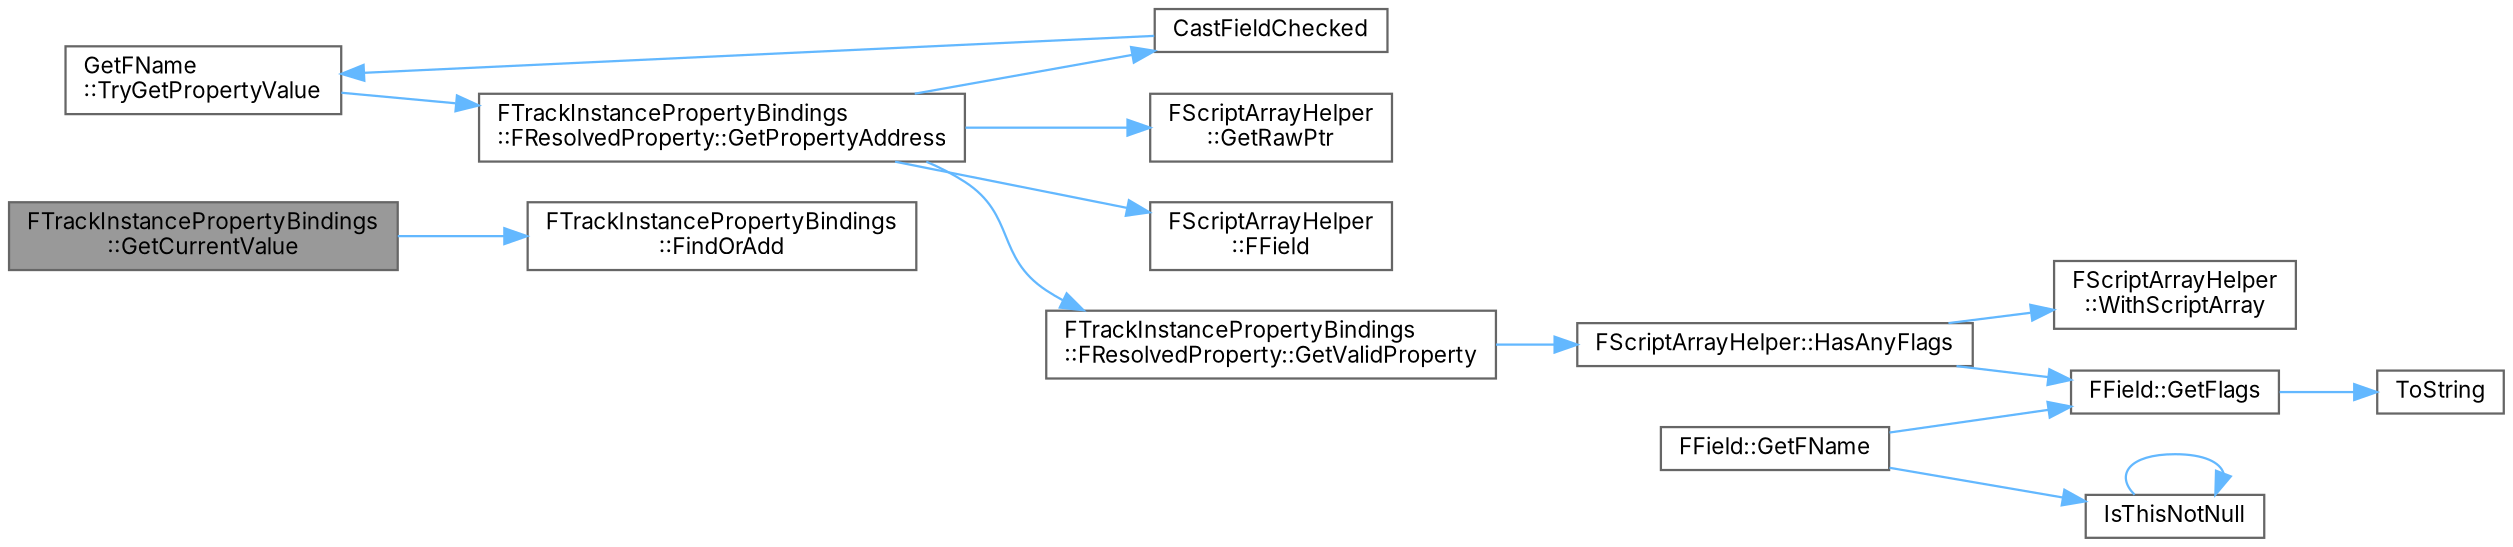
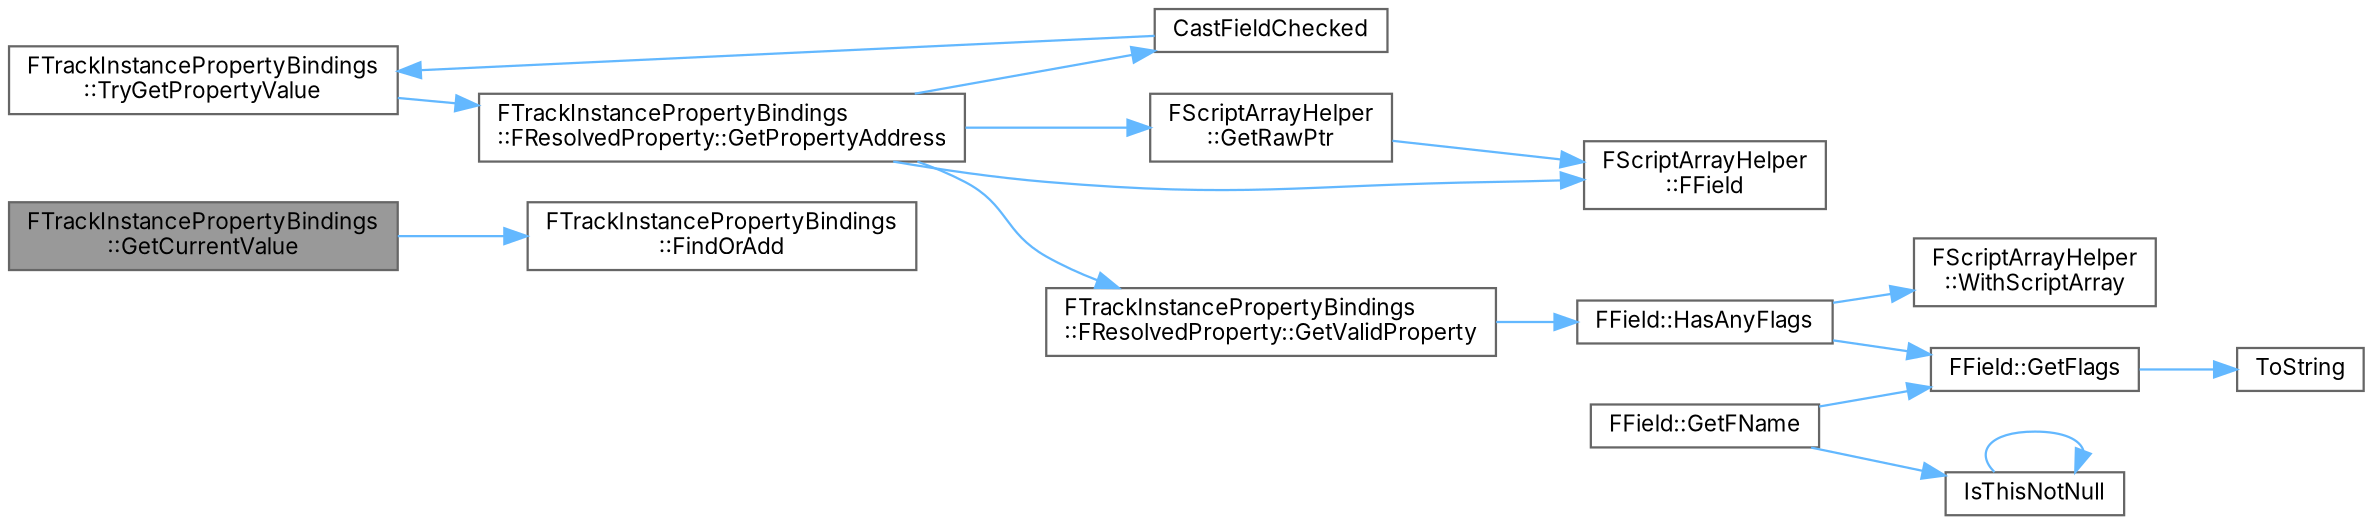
(203, 80) -> (203, 80)
none -> (1476, 150)
(1775, 345) -> (1705, 322)
